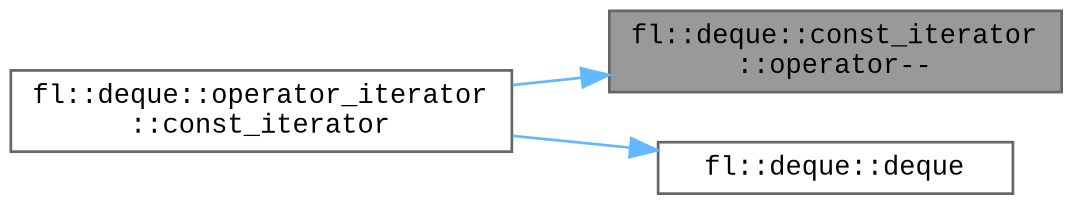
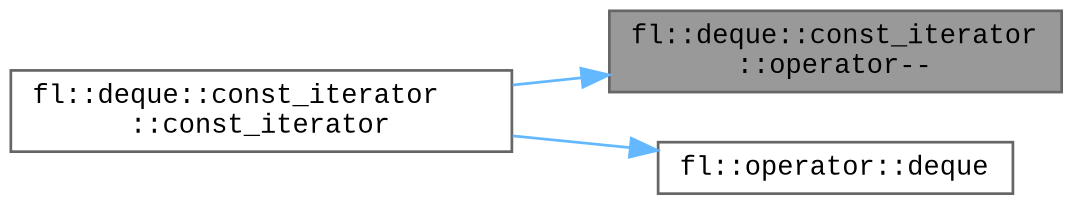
(261, 111) -> (261, 111)
(836, 168) -> (836, 168)
